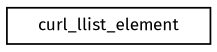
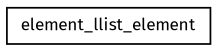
(109, 26) -> (109, 26)
